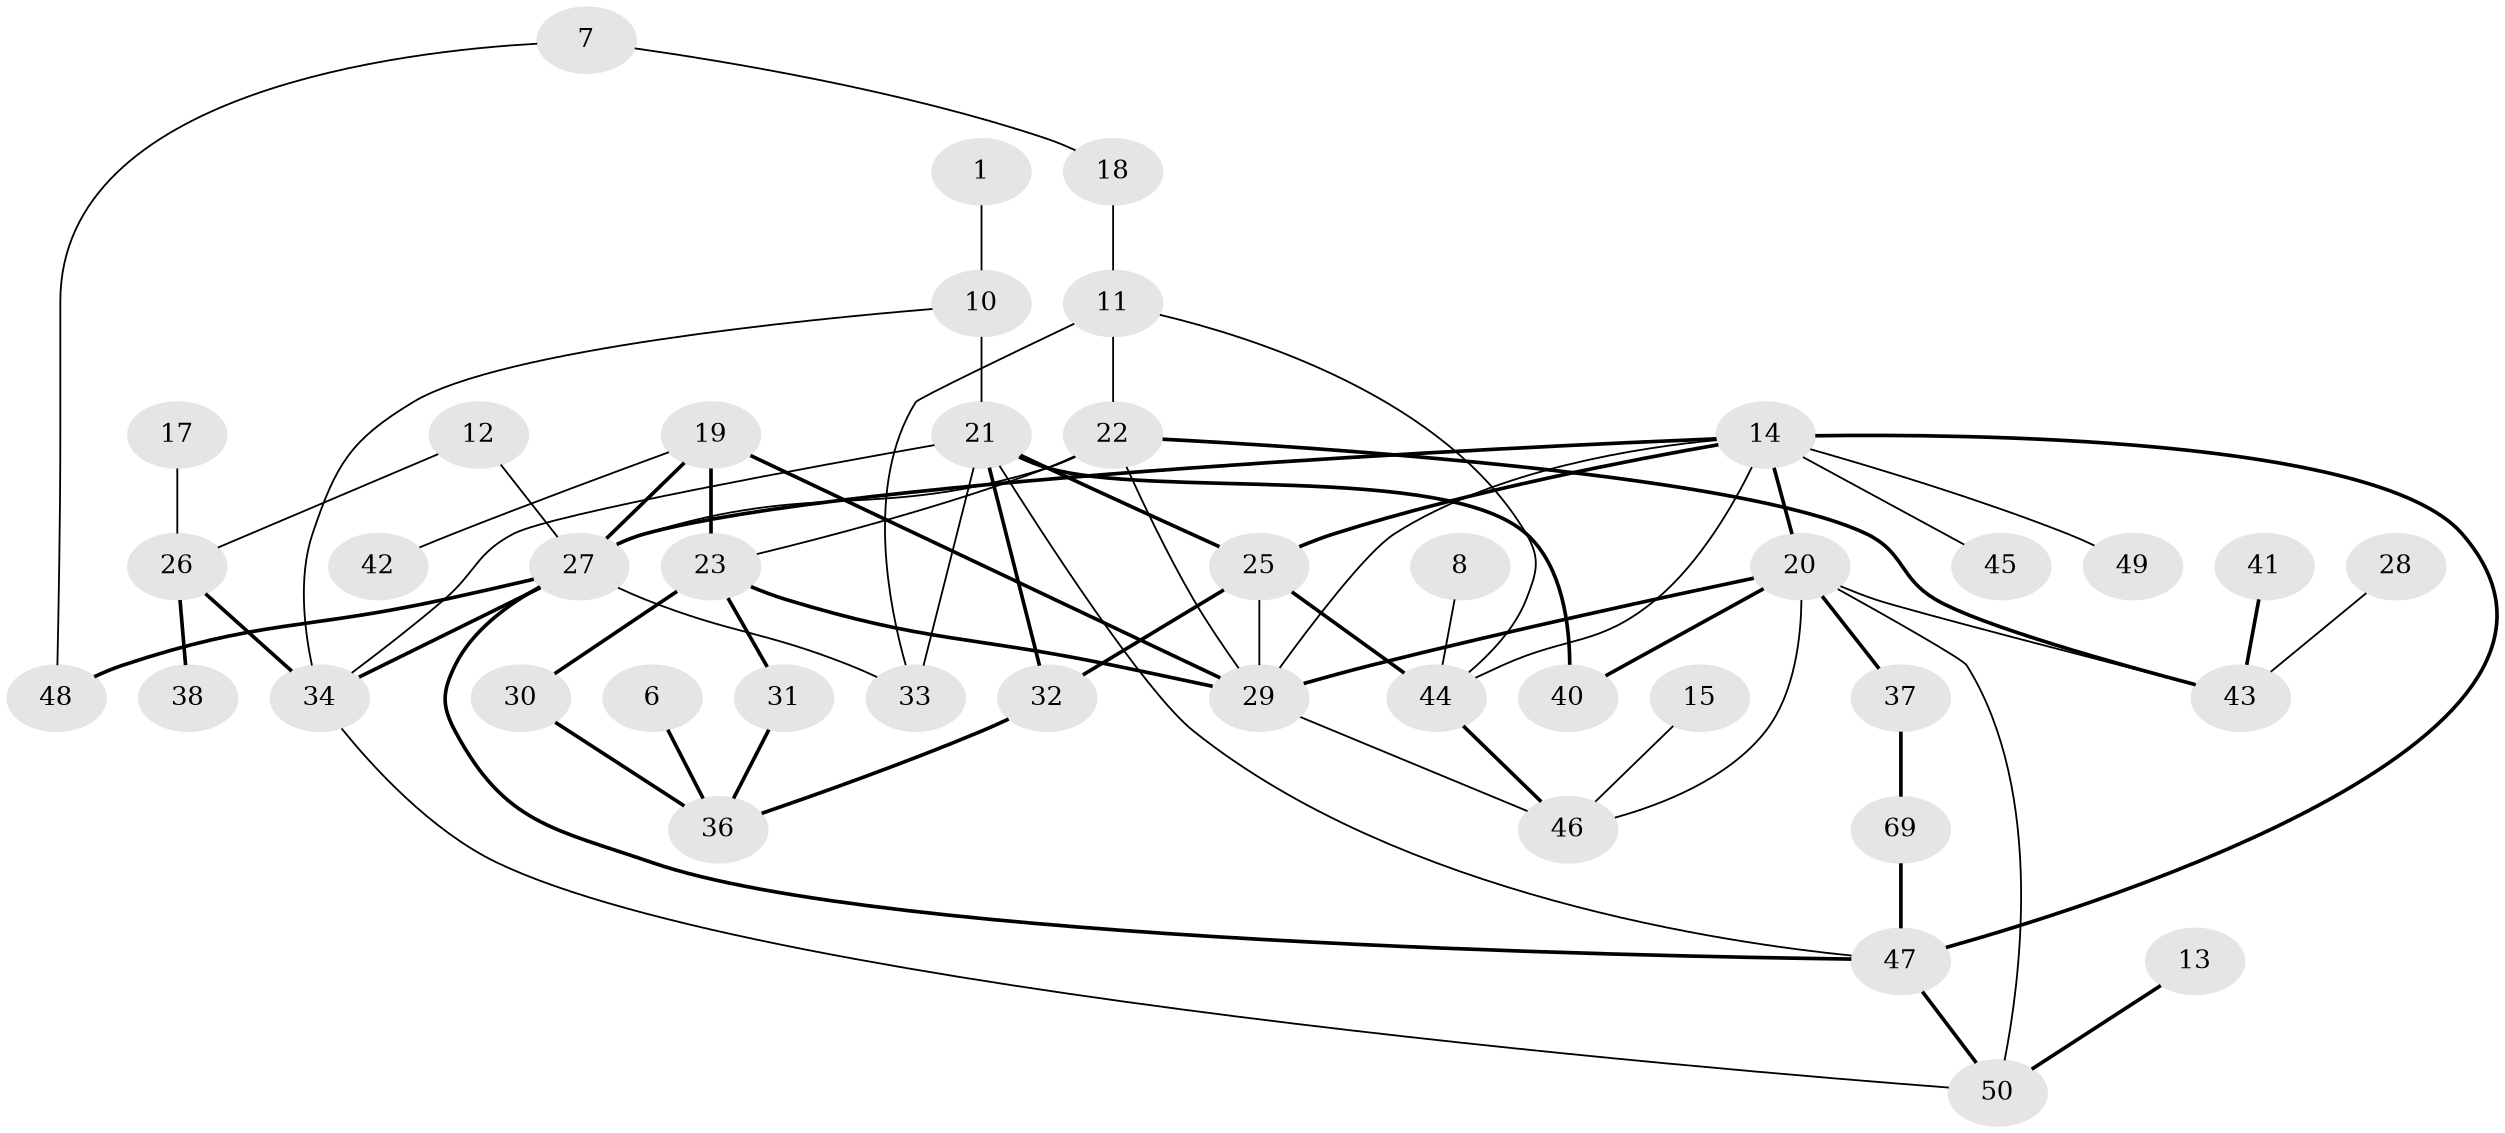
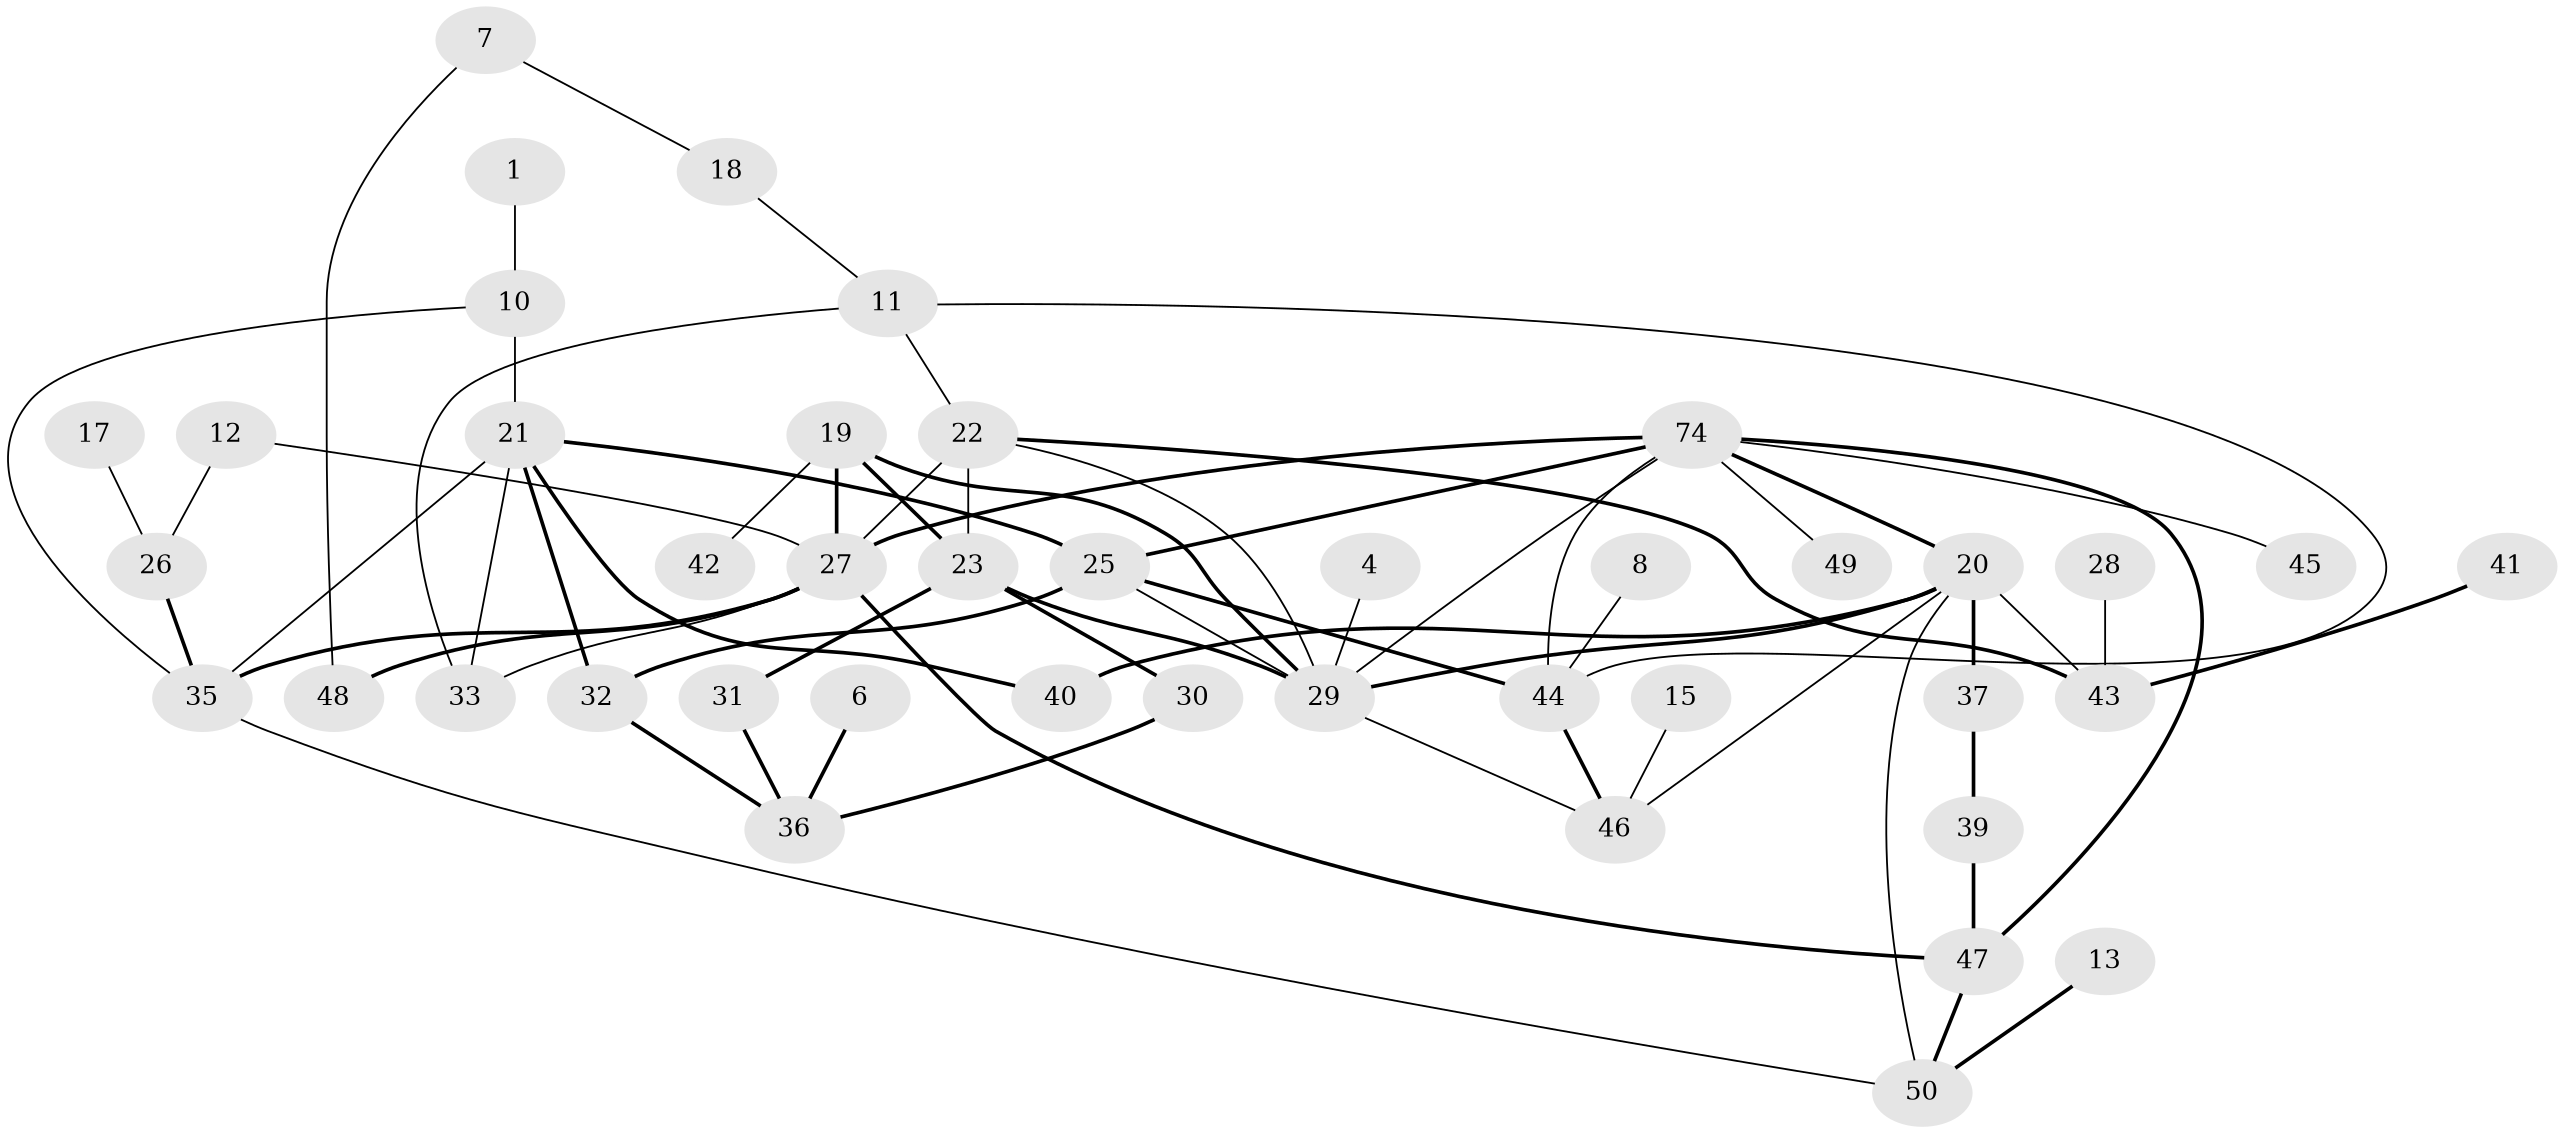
(1766, 435) -> (1692, 435)
none -> (1370, 567)
(188, 698) -> none
(320, 698) -> (202, 698)
(1353, 828) -> none
(1901, 830) -> (1973, 830)
